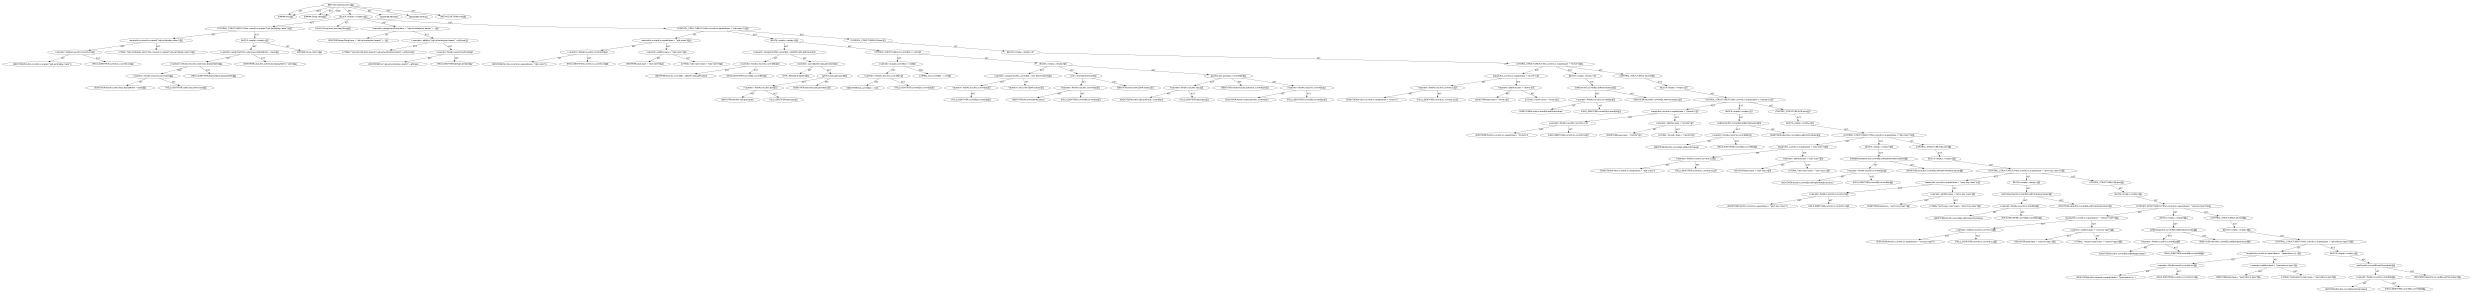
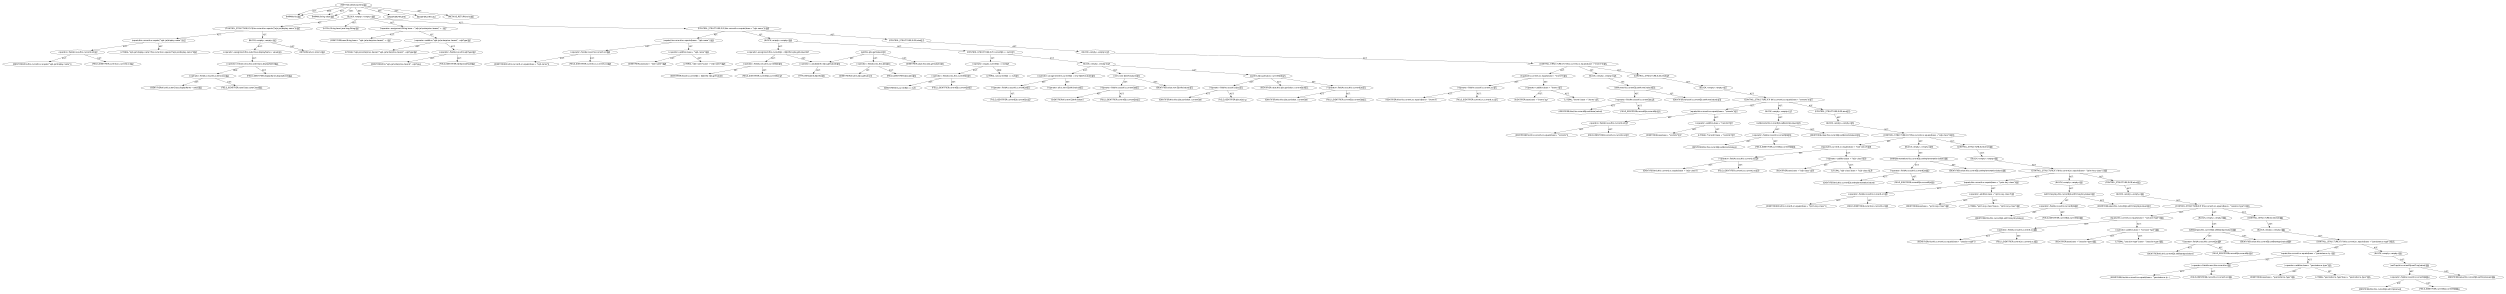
(270, 64) -> none
(825, 70) -> (848, 58)
